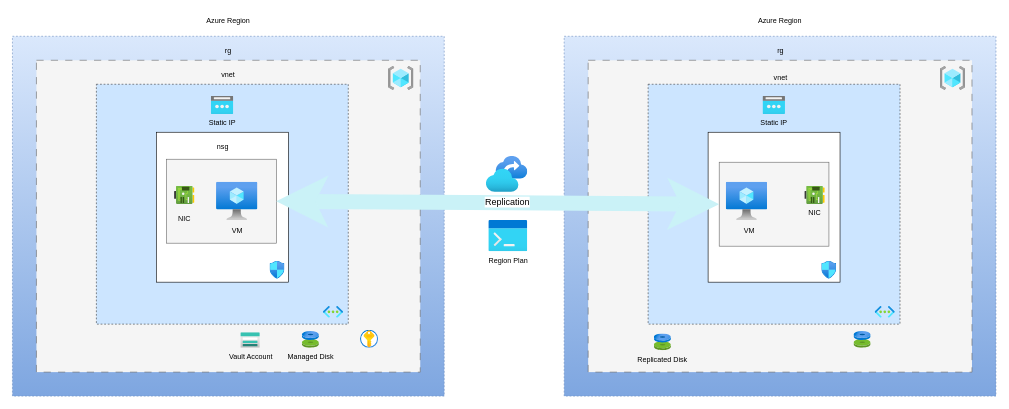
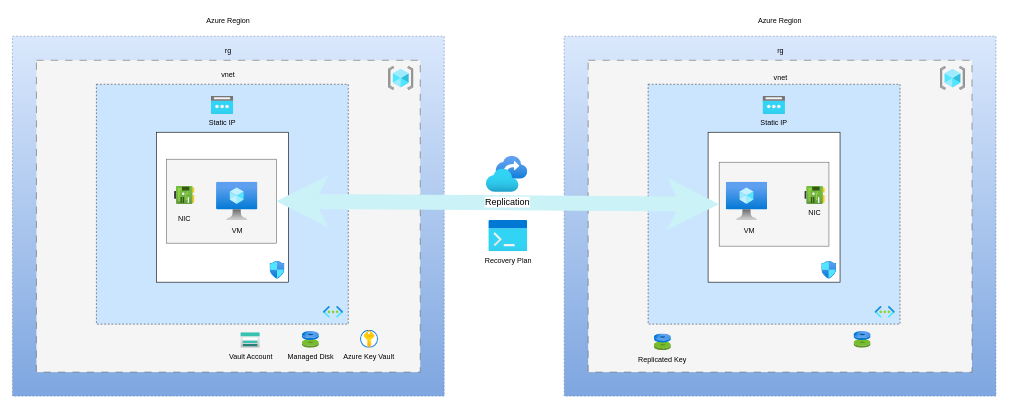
(223, 147) -> none
(509, 261) -> (509, 261)
none -> (369, 357)
(663, 360) -> (663, 360)
